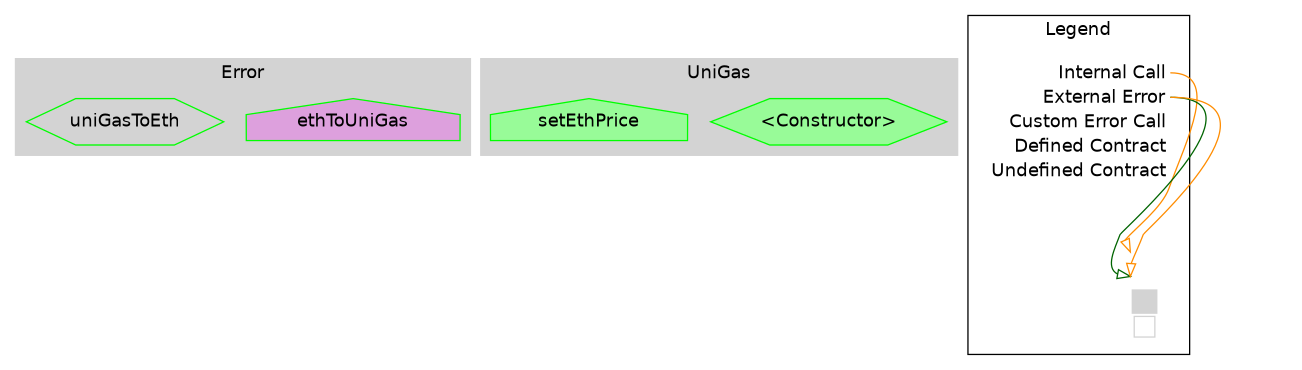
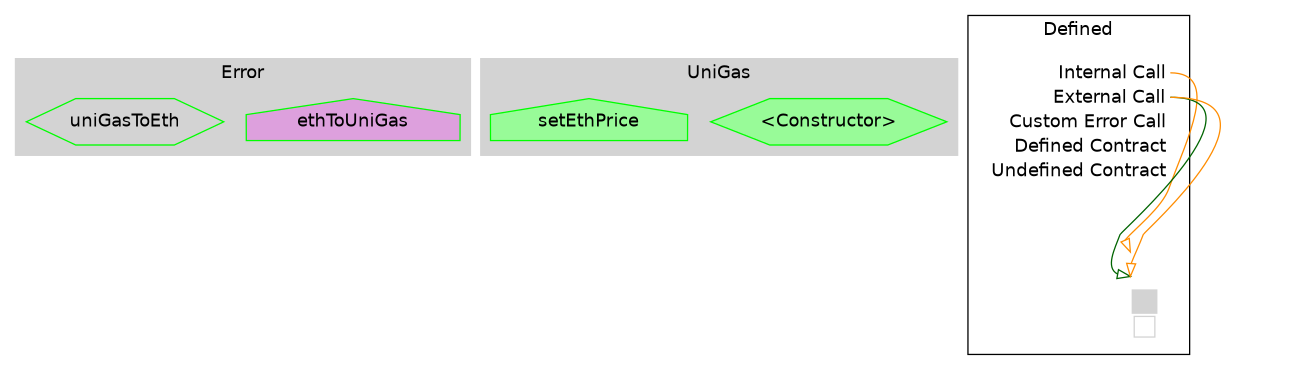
(1079, 30) -> (1079, 30)
(1105, 97) -> (1110, 97)
